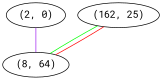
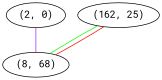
(36, 65) -> (36, 65)
